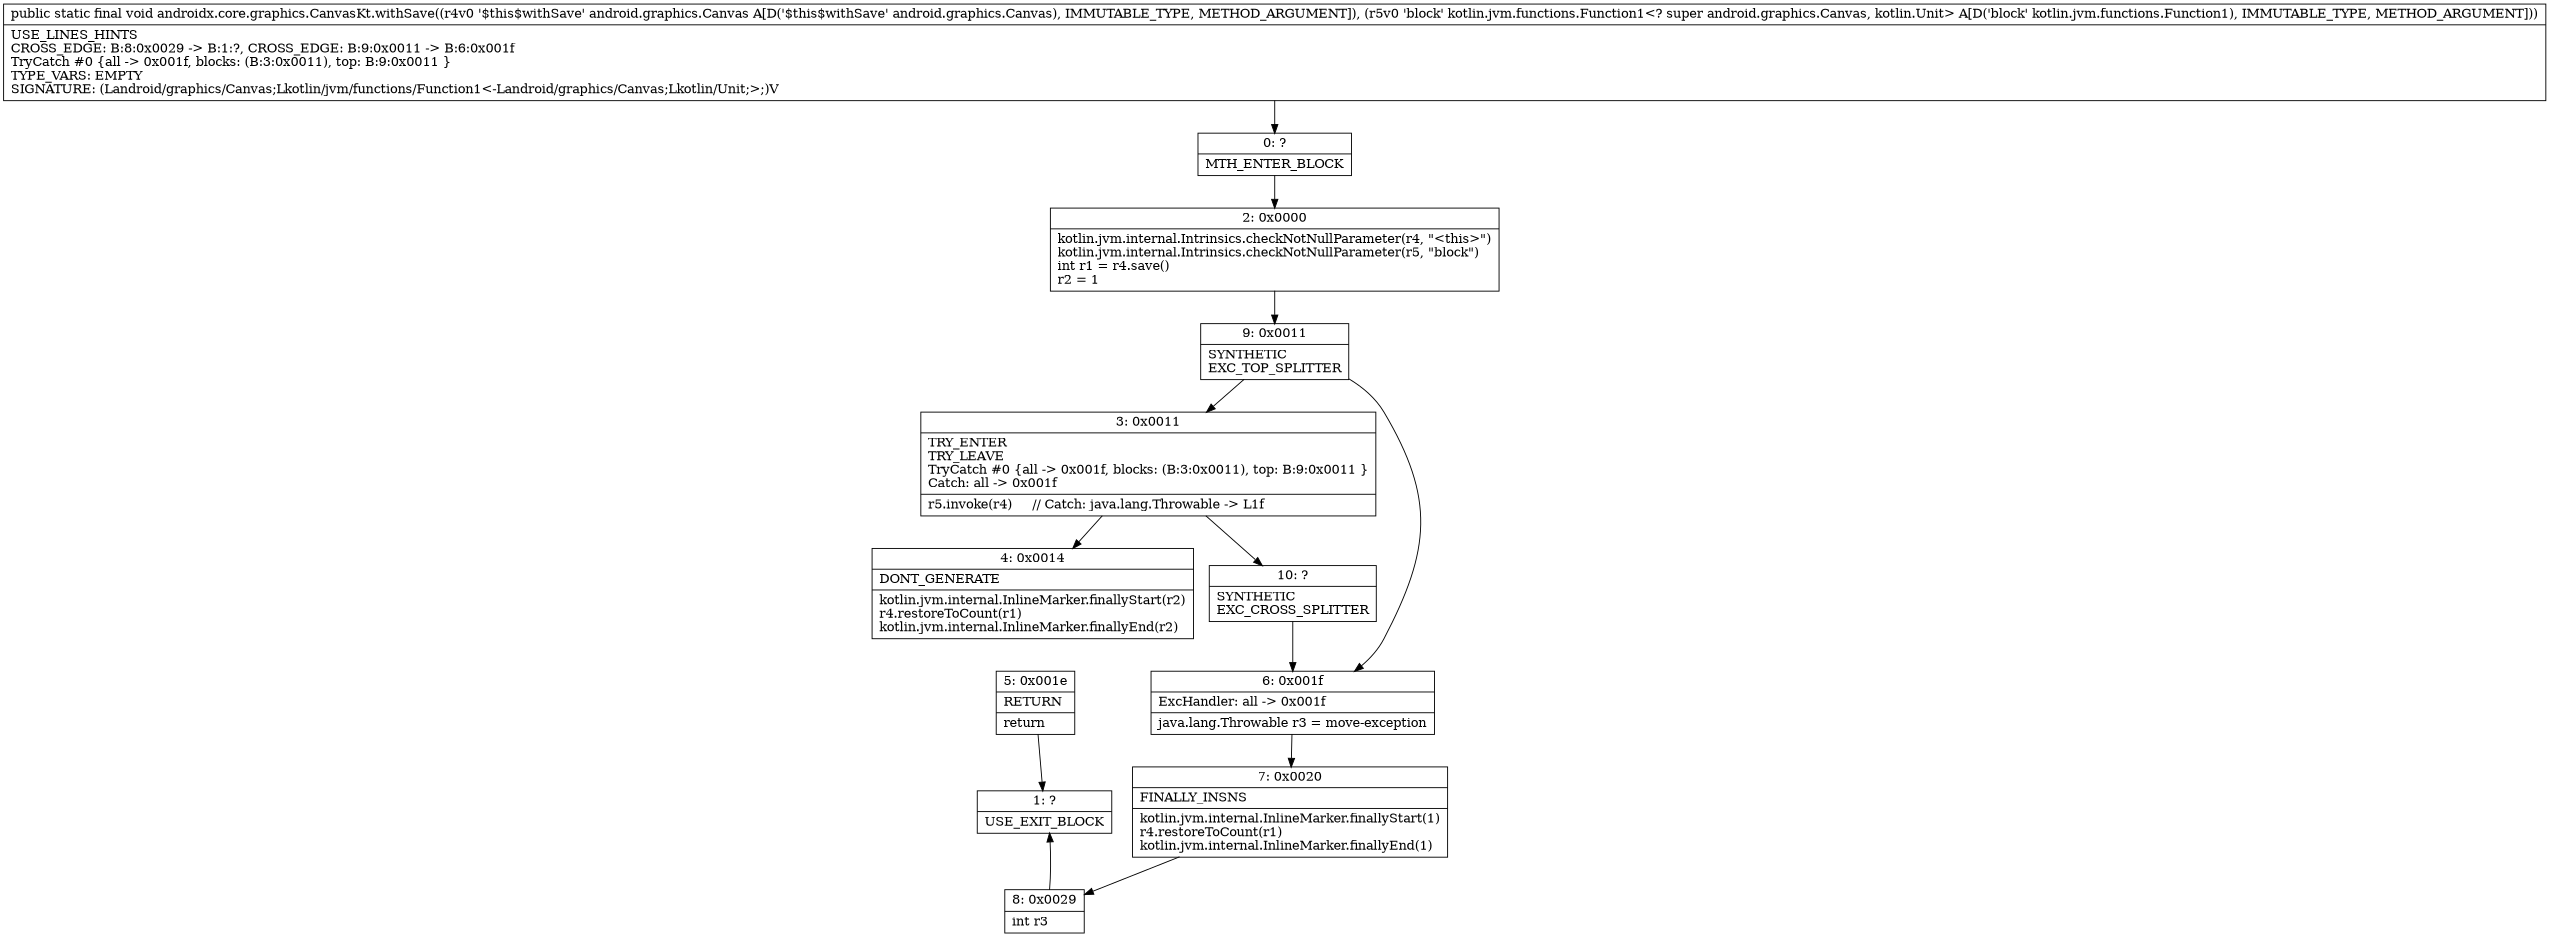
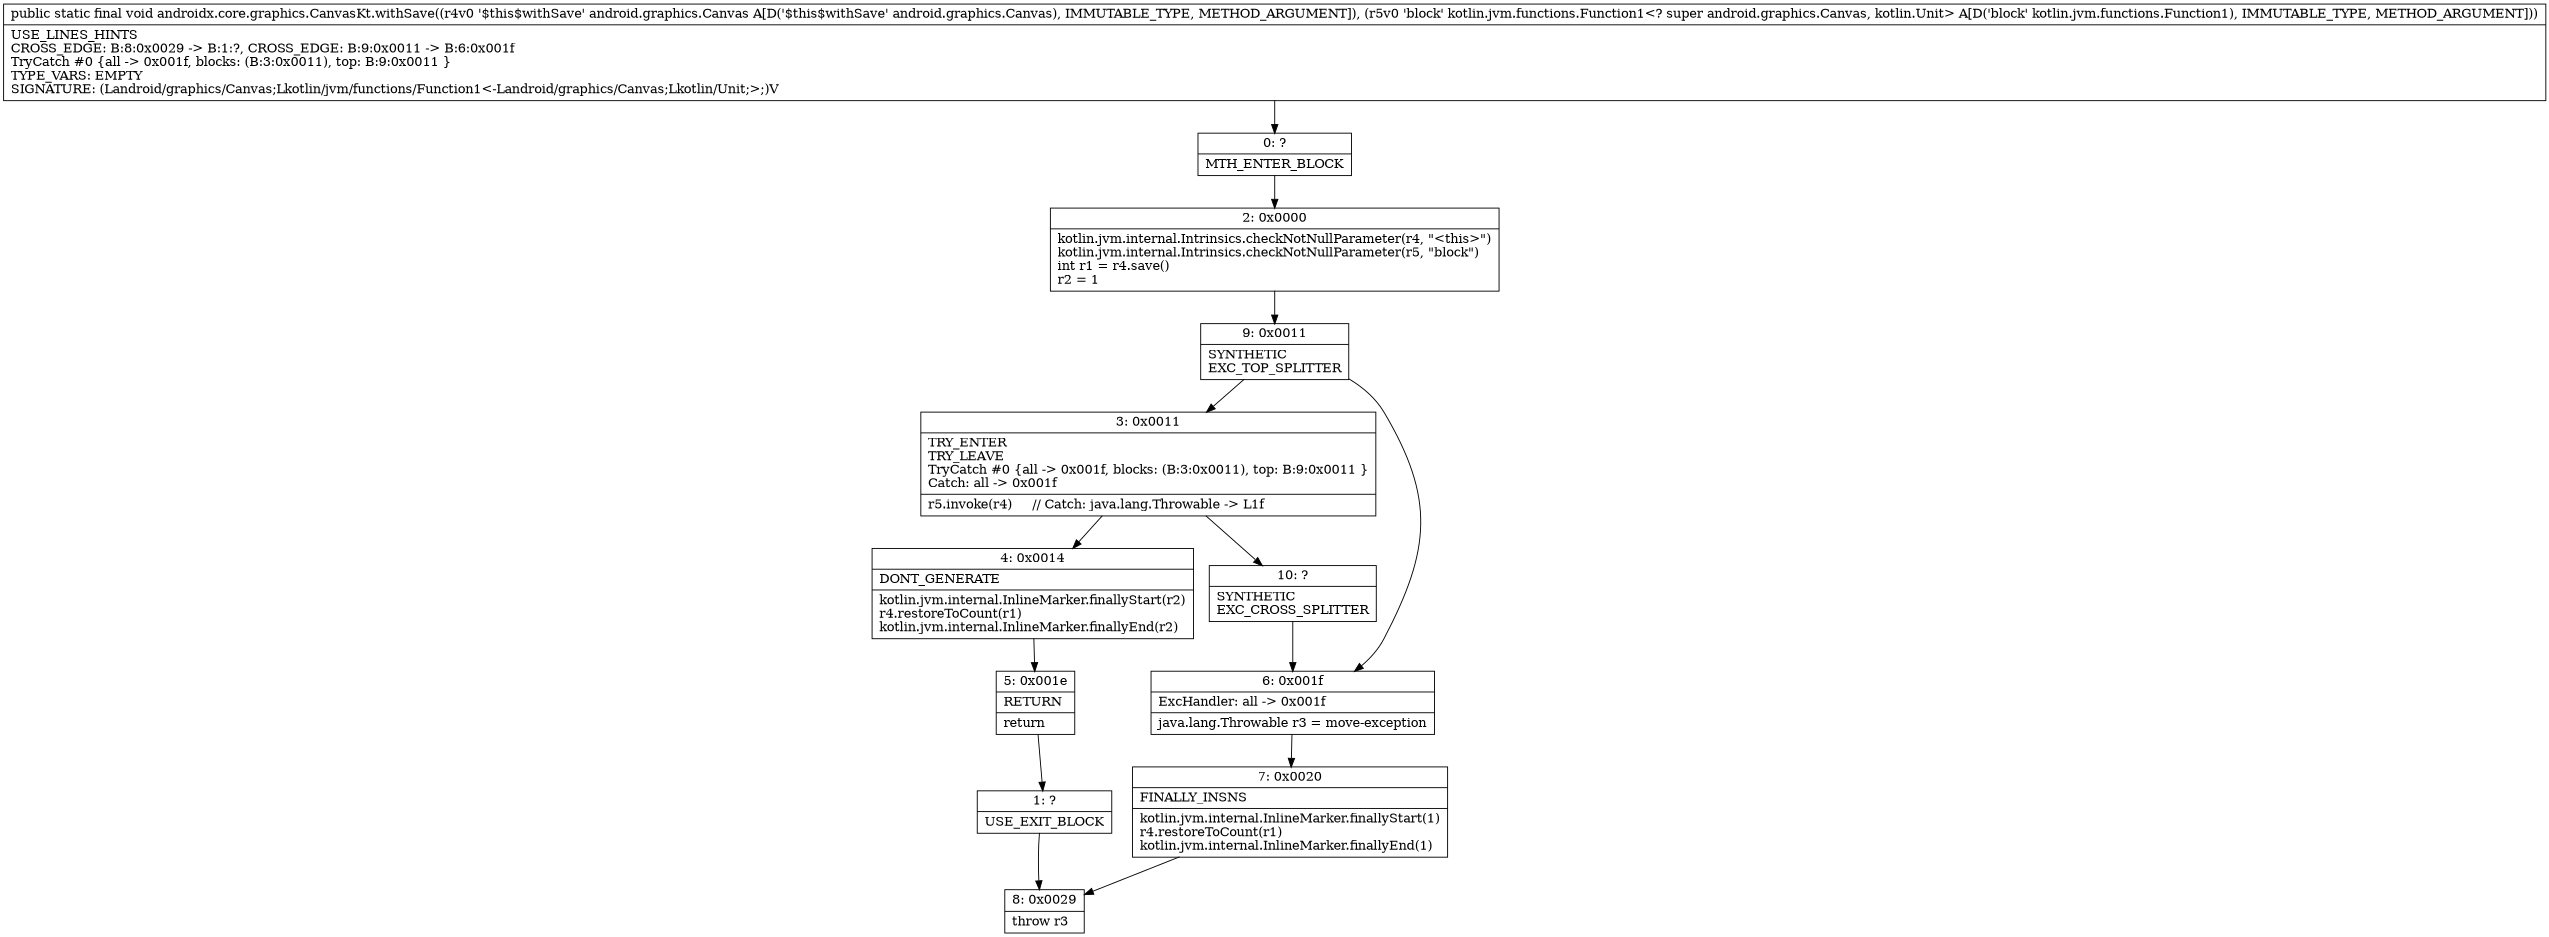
none -> (1034, 650)
(1051, 866) -> (1038, 857)
(1030, 922) -> (1040, 922)
